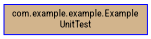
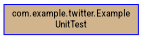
(76, 20) -> (71, 20)
